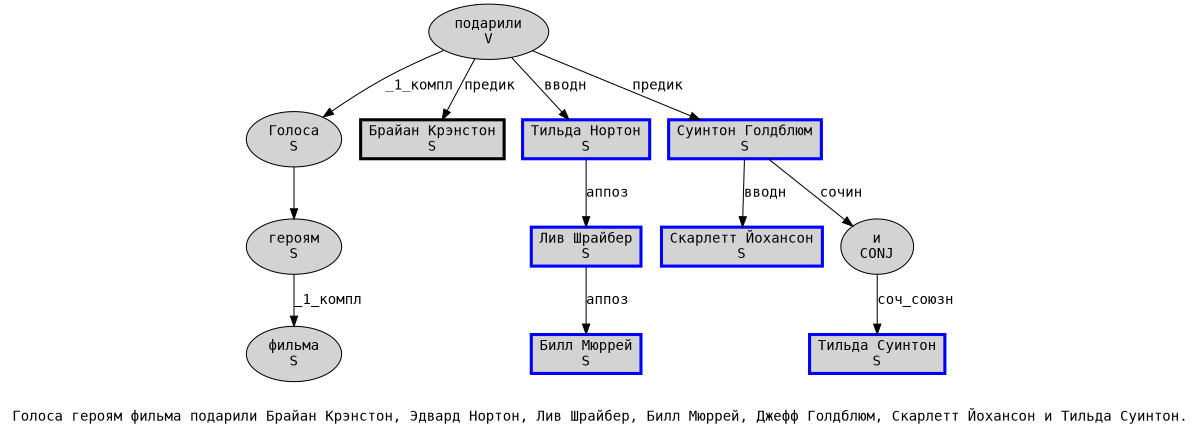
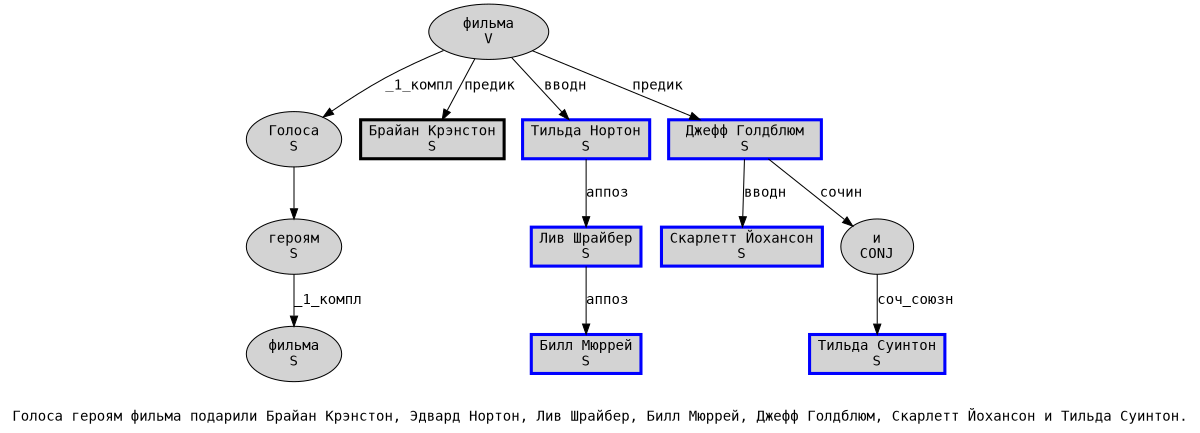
(489, 32) -> (489, 32)
(745, 139) -> (745, 139)
